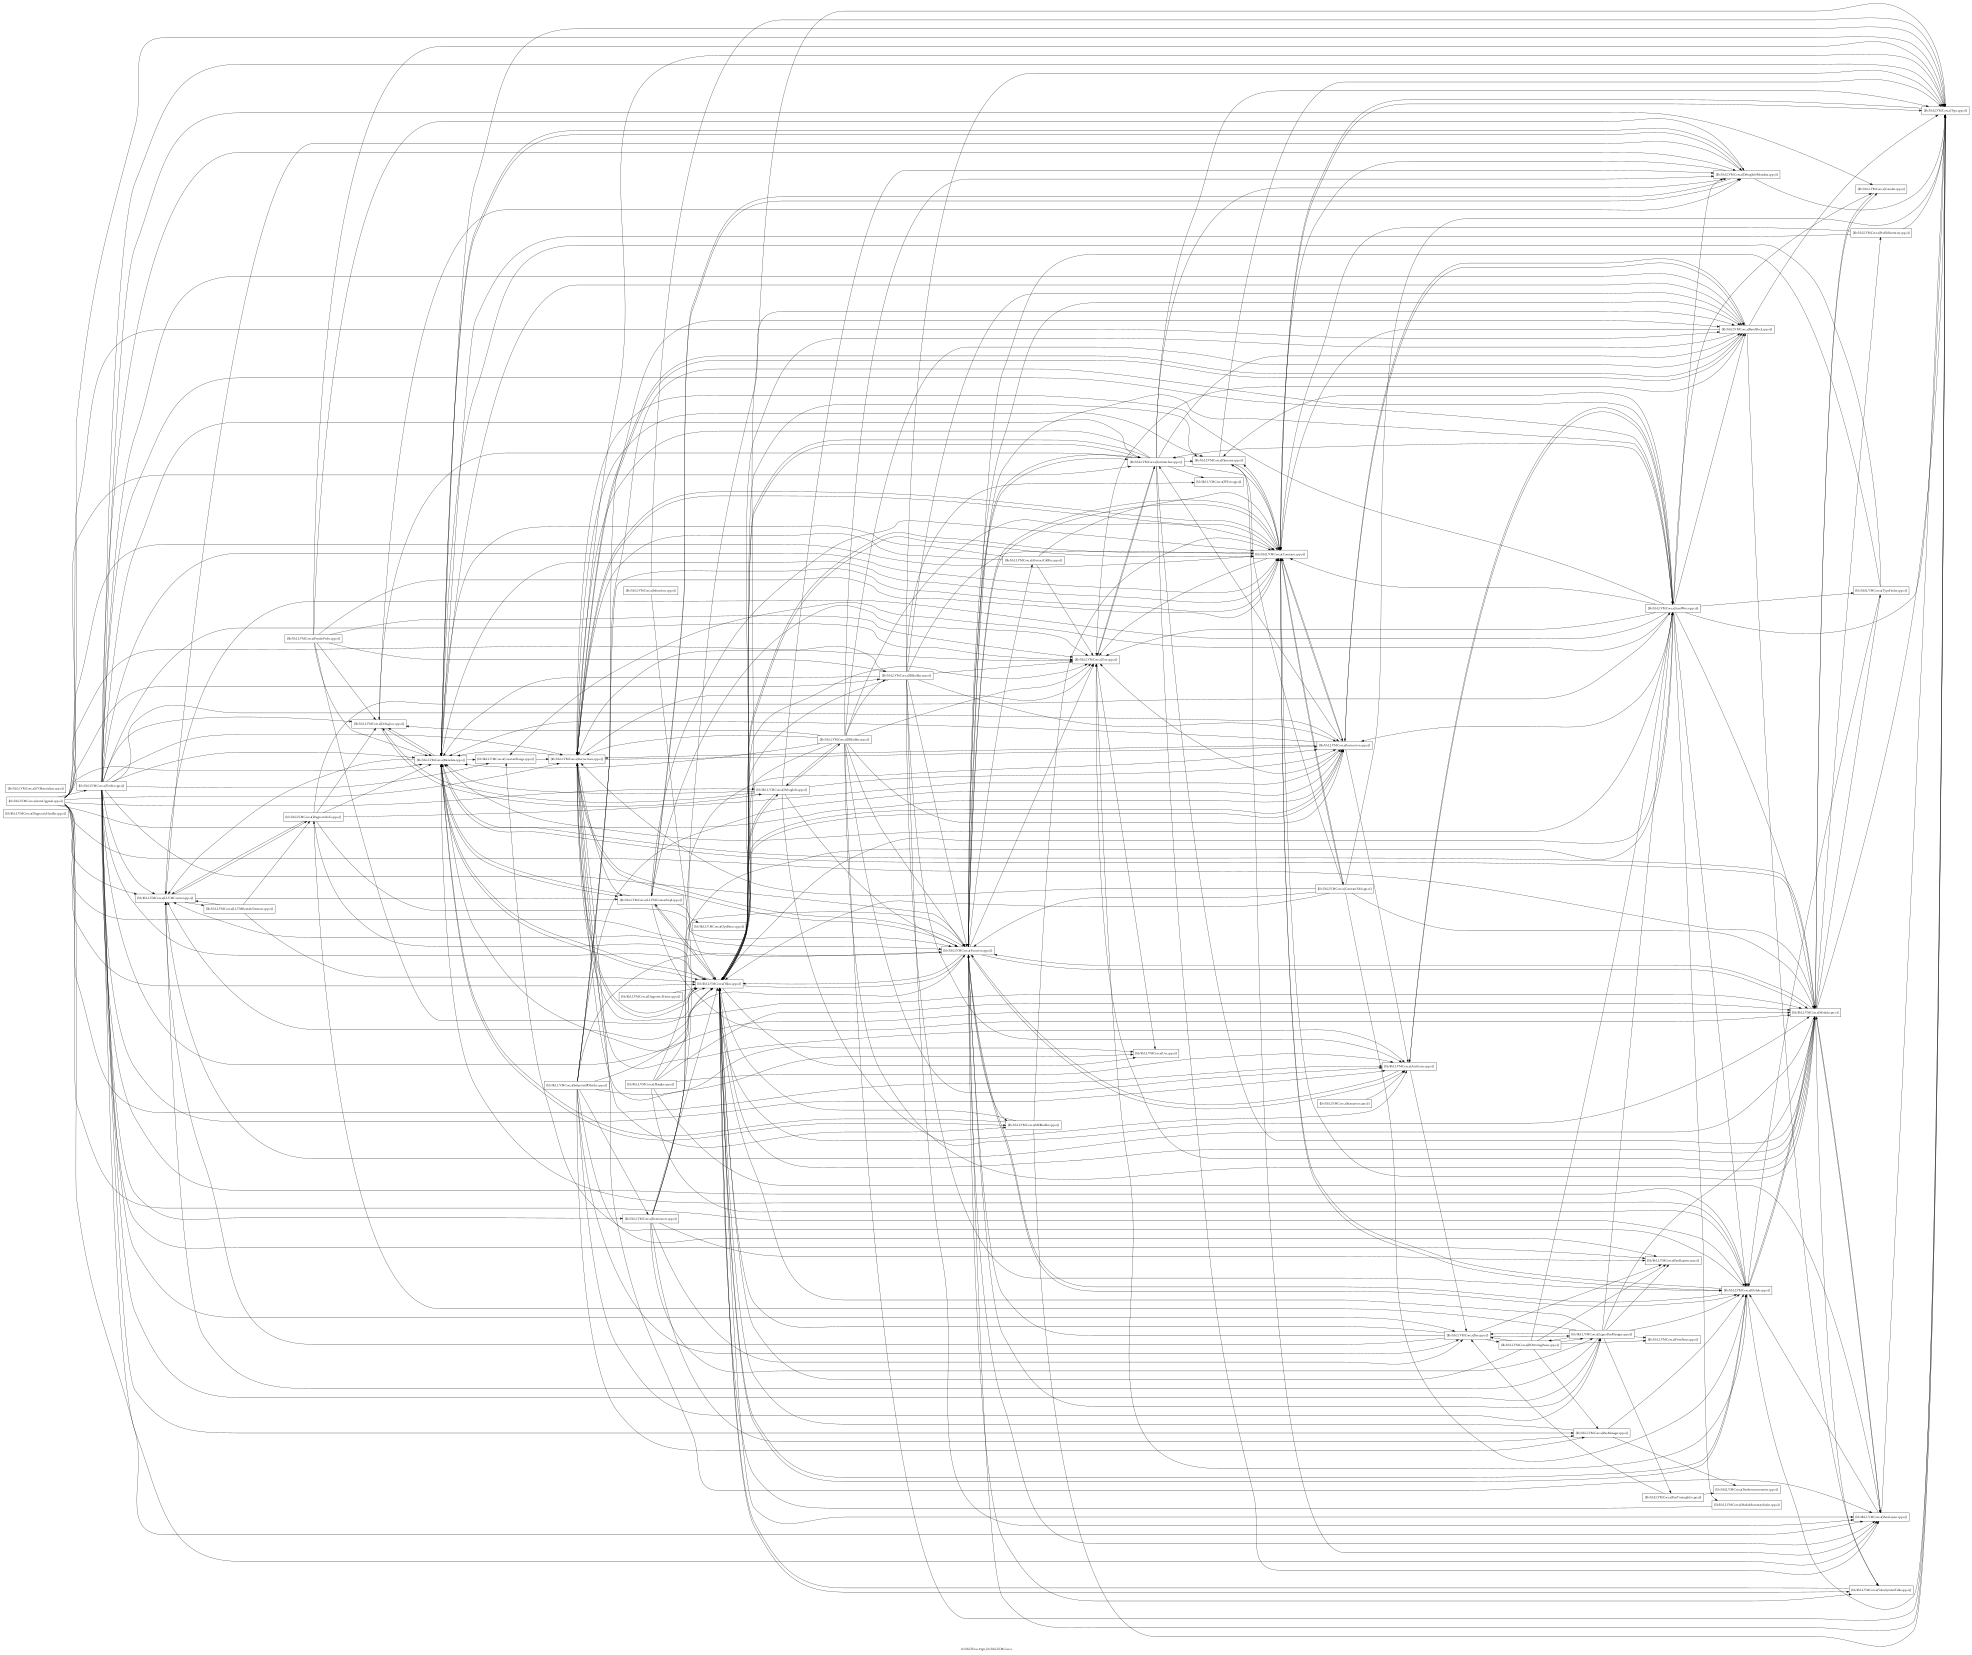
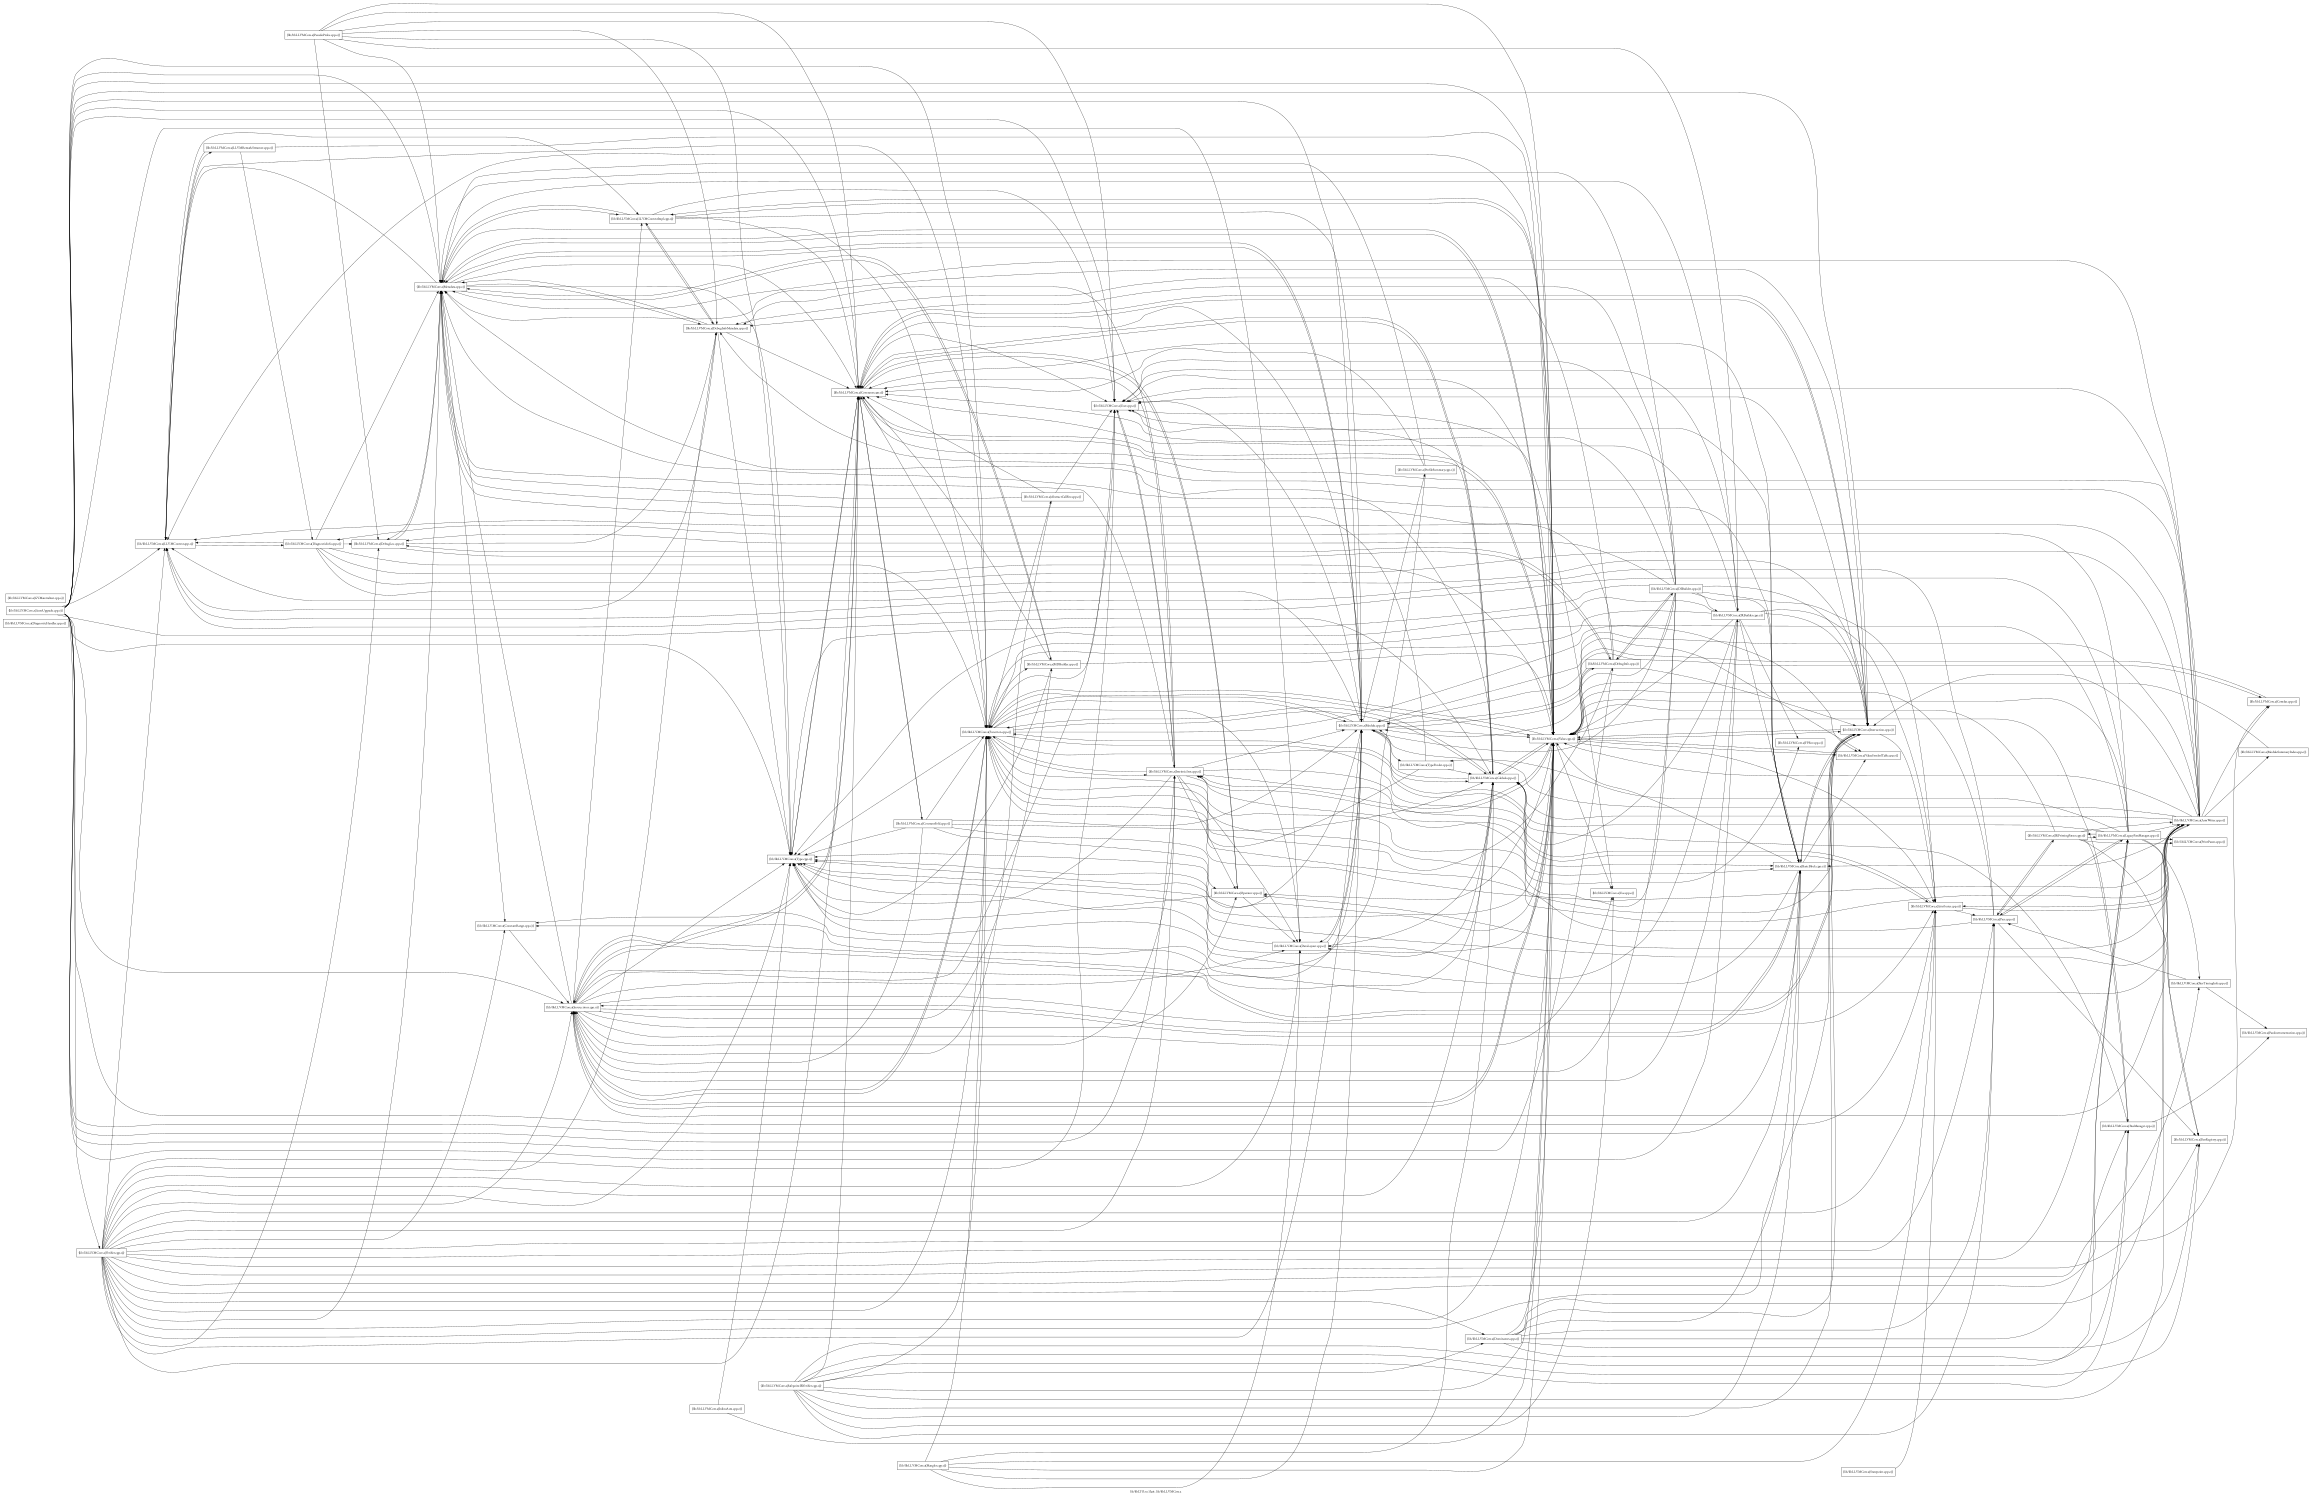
(794, 378) -> (1243, 1280)
(659, 453) -> (837, 485)
(1021, 541) -> none
(719, 927) -> none
(651, 997) -> none
